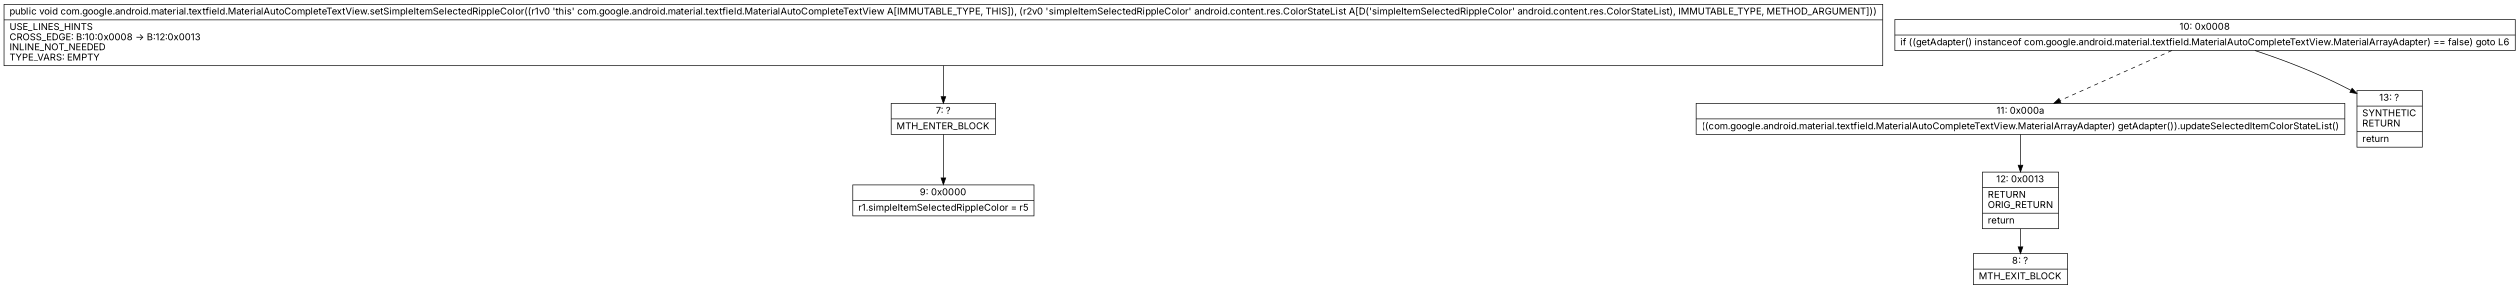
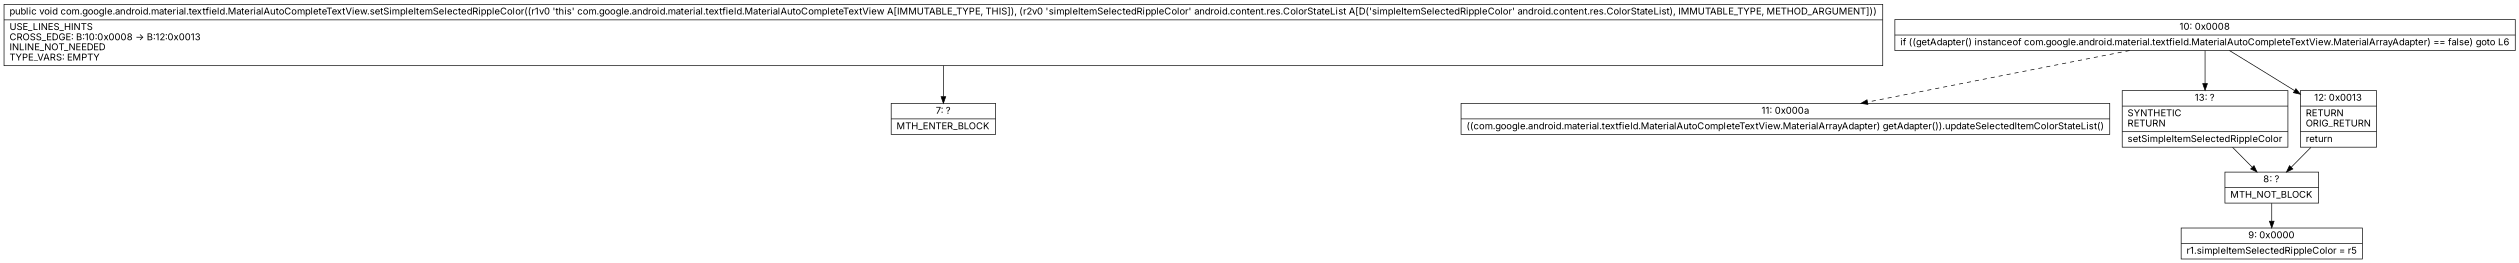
(2376, 139) -> (2205, 139)
(2020, 150) -> (2262, 71)
(943, 156) -> (2272, 212)
none -> (2242, 157)
(2020, 277) -> (2272, 195)
